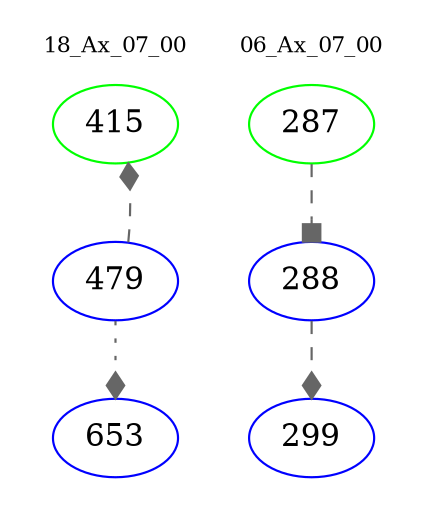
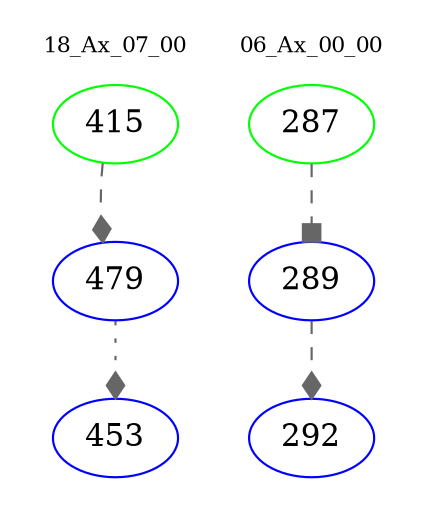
(312, 47) -> (312, 47)
(130, 216) -> (101, 189)
(312, 281) -> (312, 281)
(115, 438) -> (115, 438)
(312, 438) -> (312, 438)
